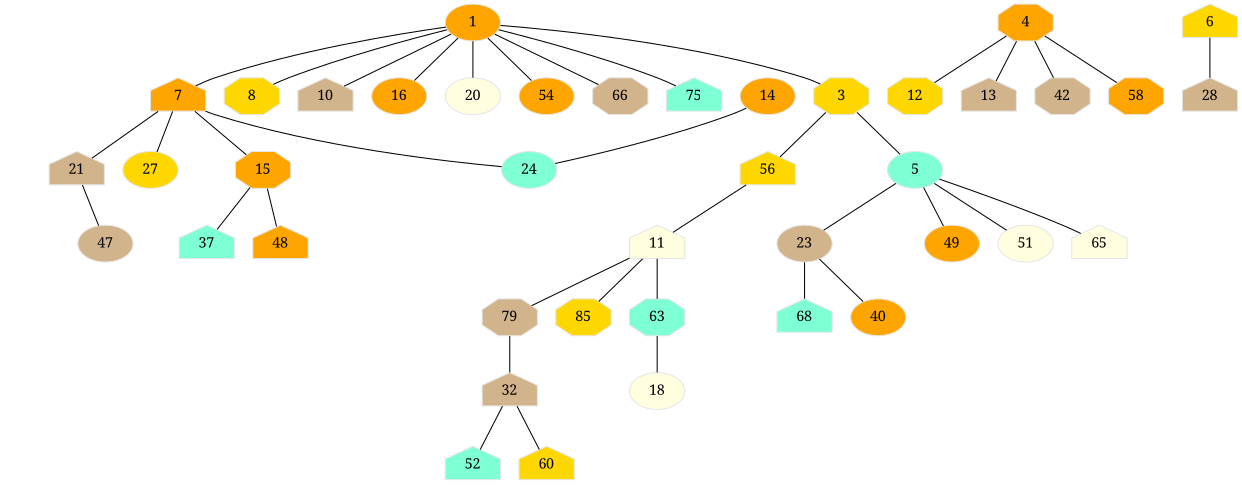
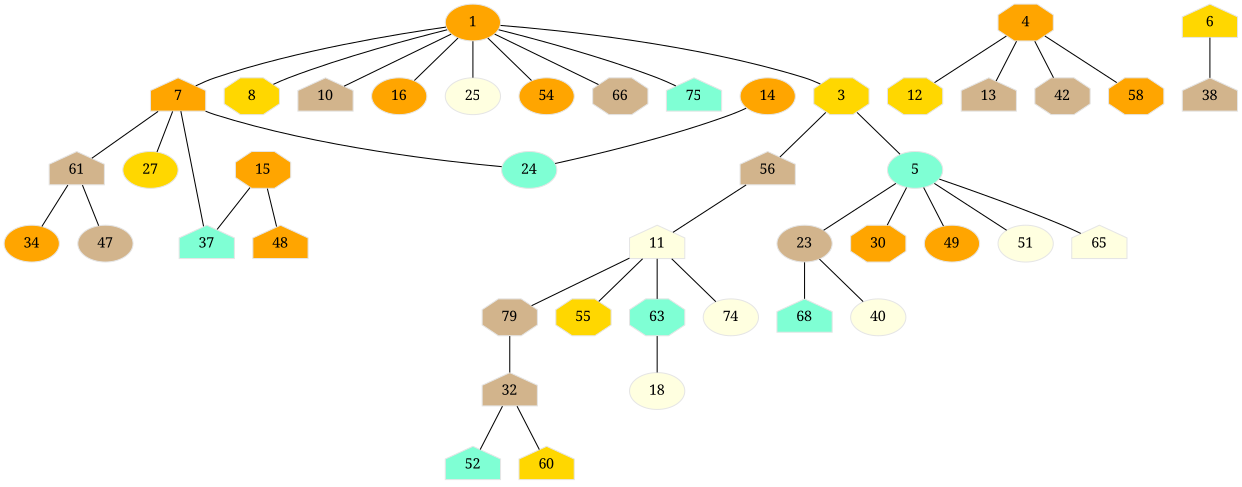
(473, 96) -> (473, 96)
(1210, 96) -> (1210, 96)
(221, 133) -> (192, 169)
(77, 170) -> (77, 170)
(768, 170) -> (768, 170)
none -> (32, 244)
none -> (878, 244)
(583, 317) -> (583, 317)
none -> (731, 317)
(878, 317) -> (878, 317)
